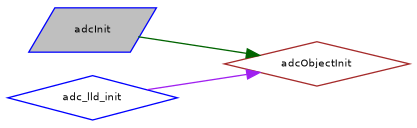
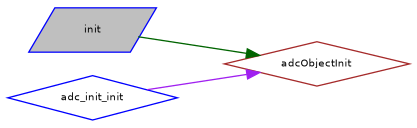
(93, 30) -> (93, 30)
(93, 98) -> (93, 98)
